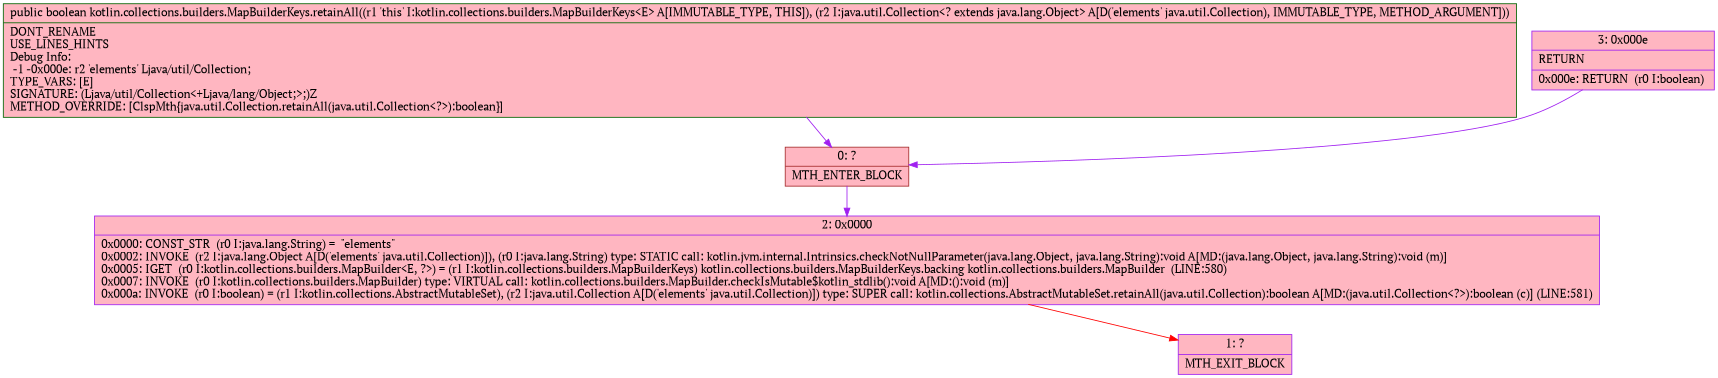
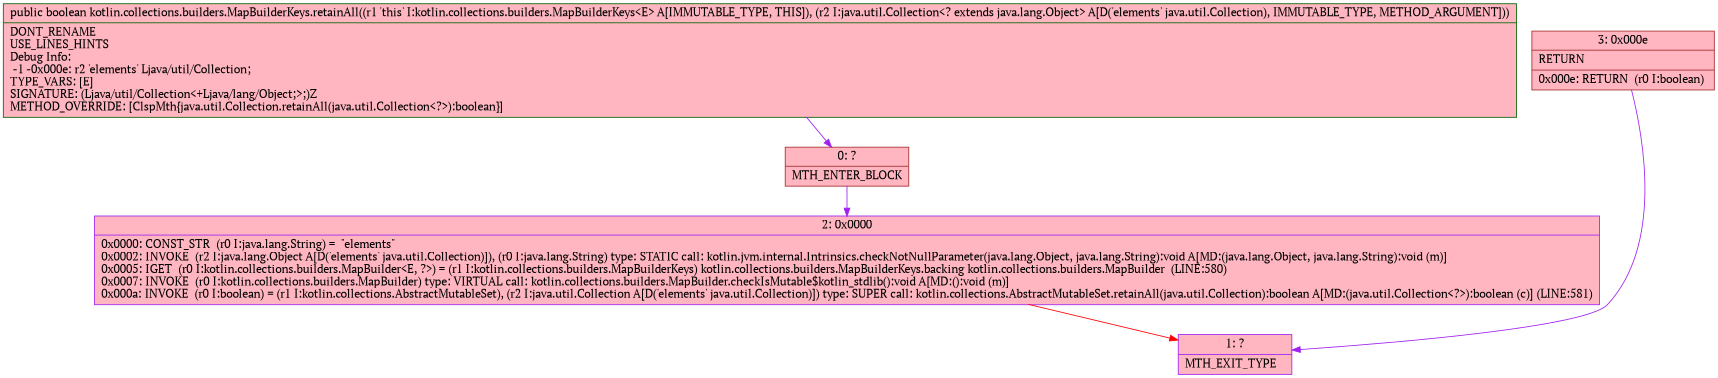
(1623, 61) -> (1623, 61)
(1254, 151) -> (1567, 320)
(1235, 364) -> (1231, 364)
